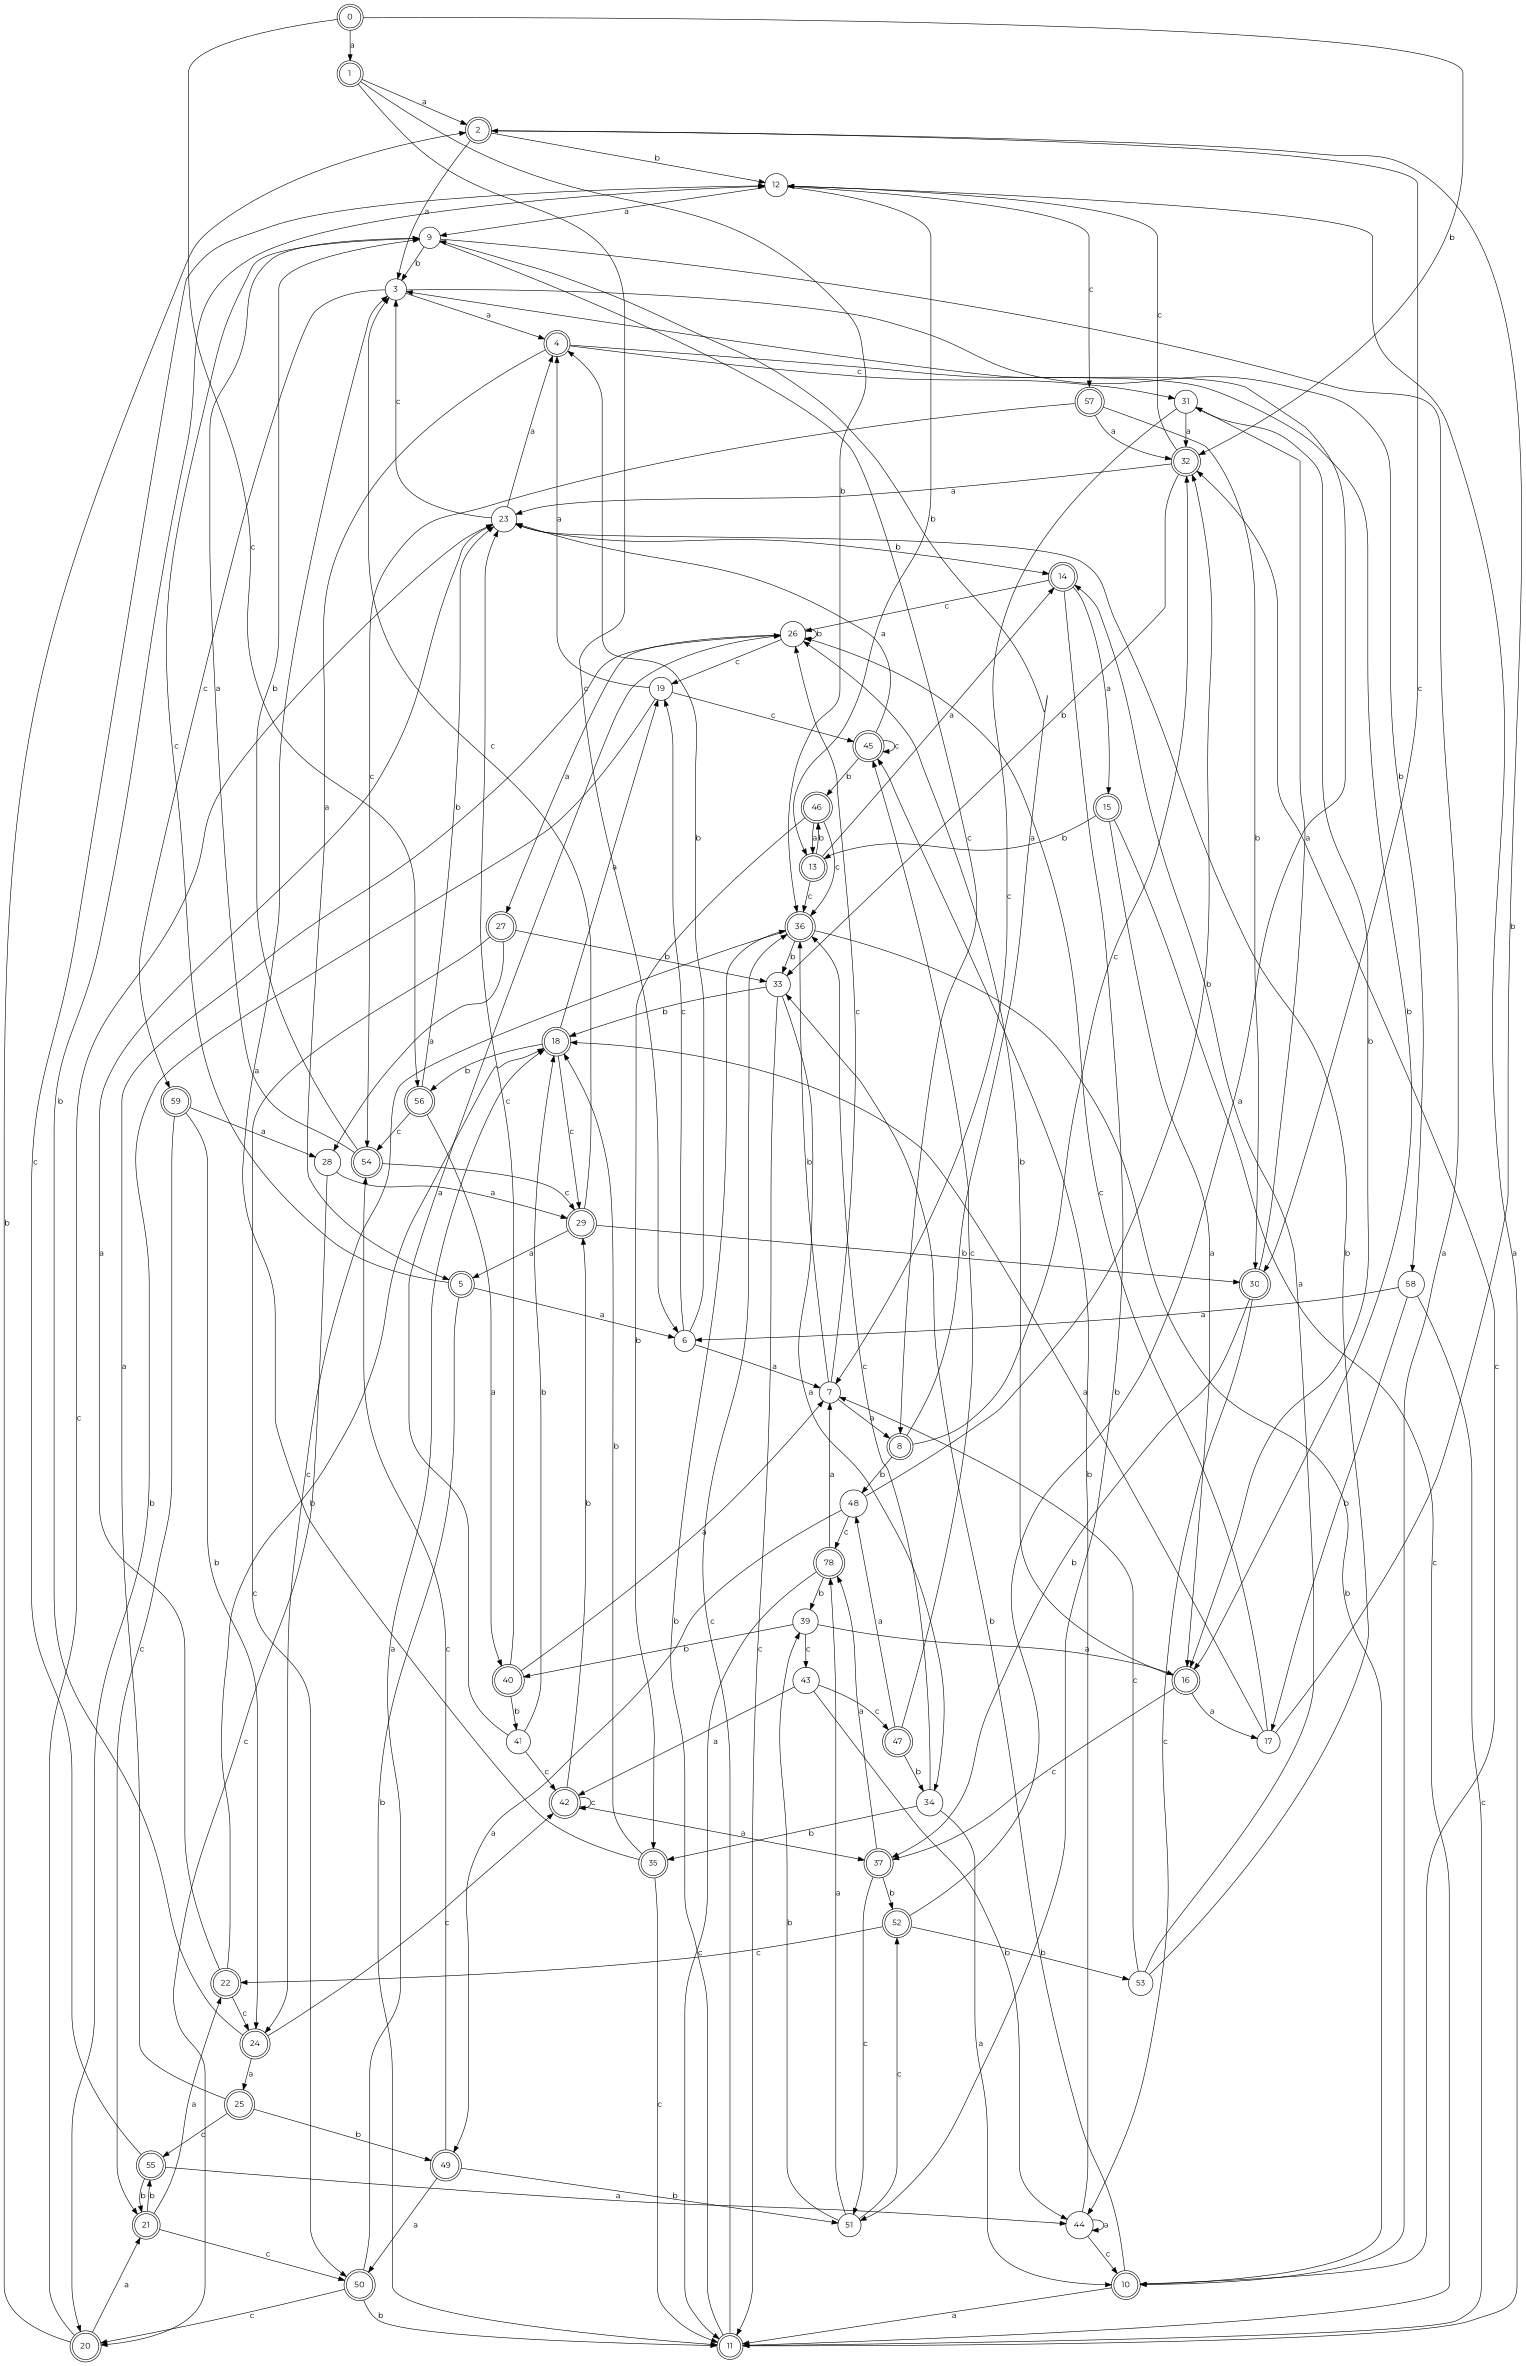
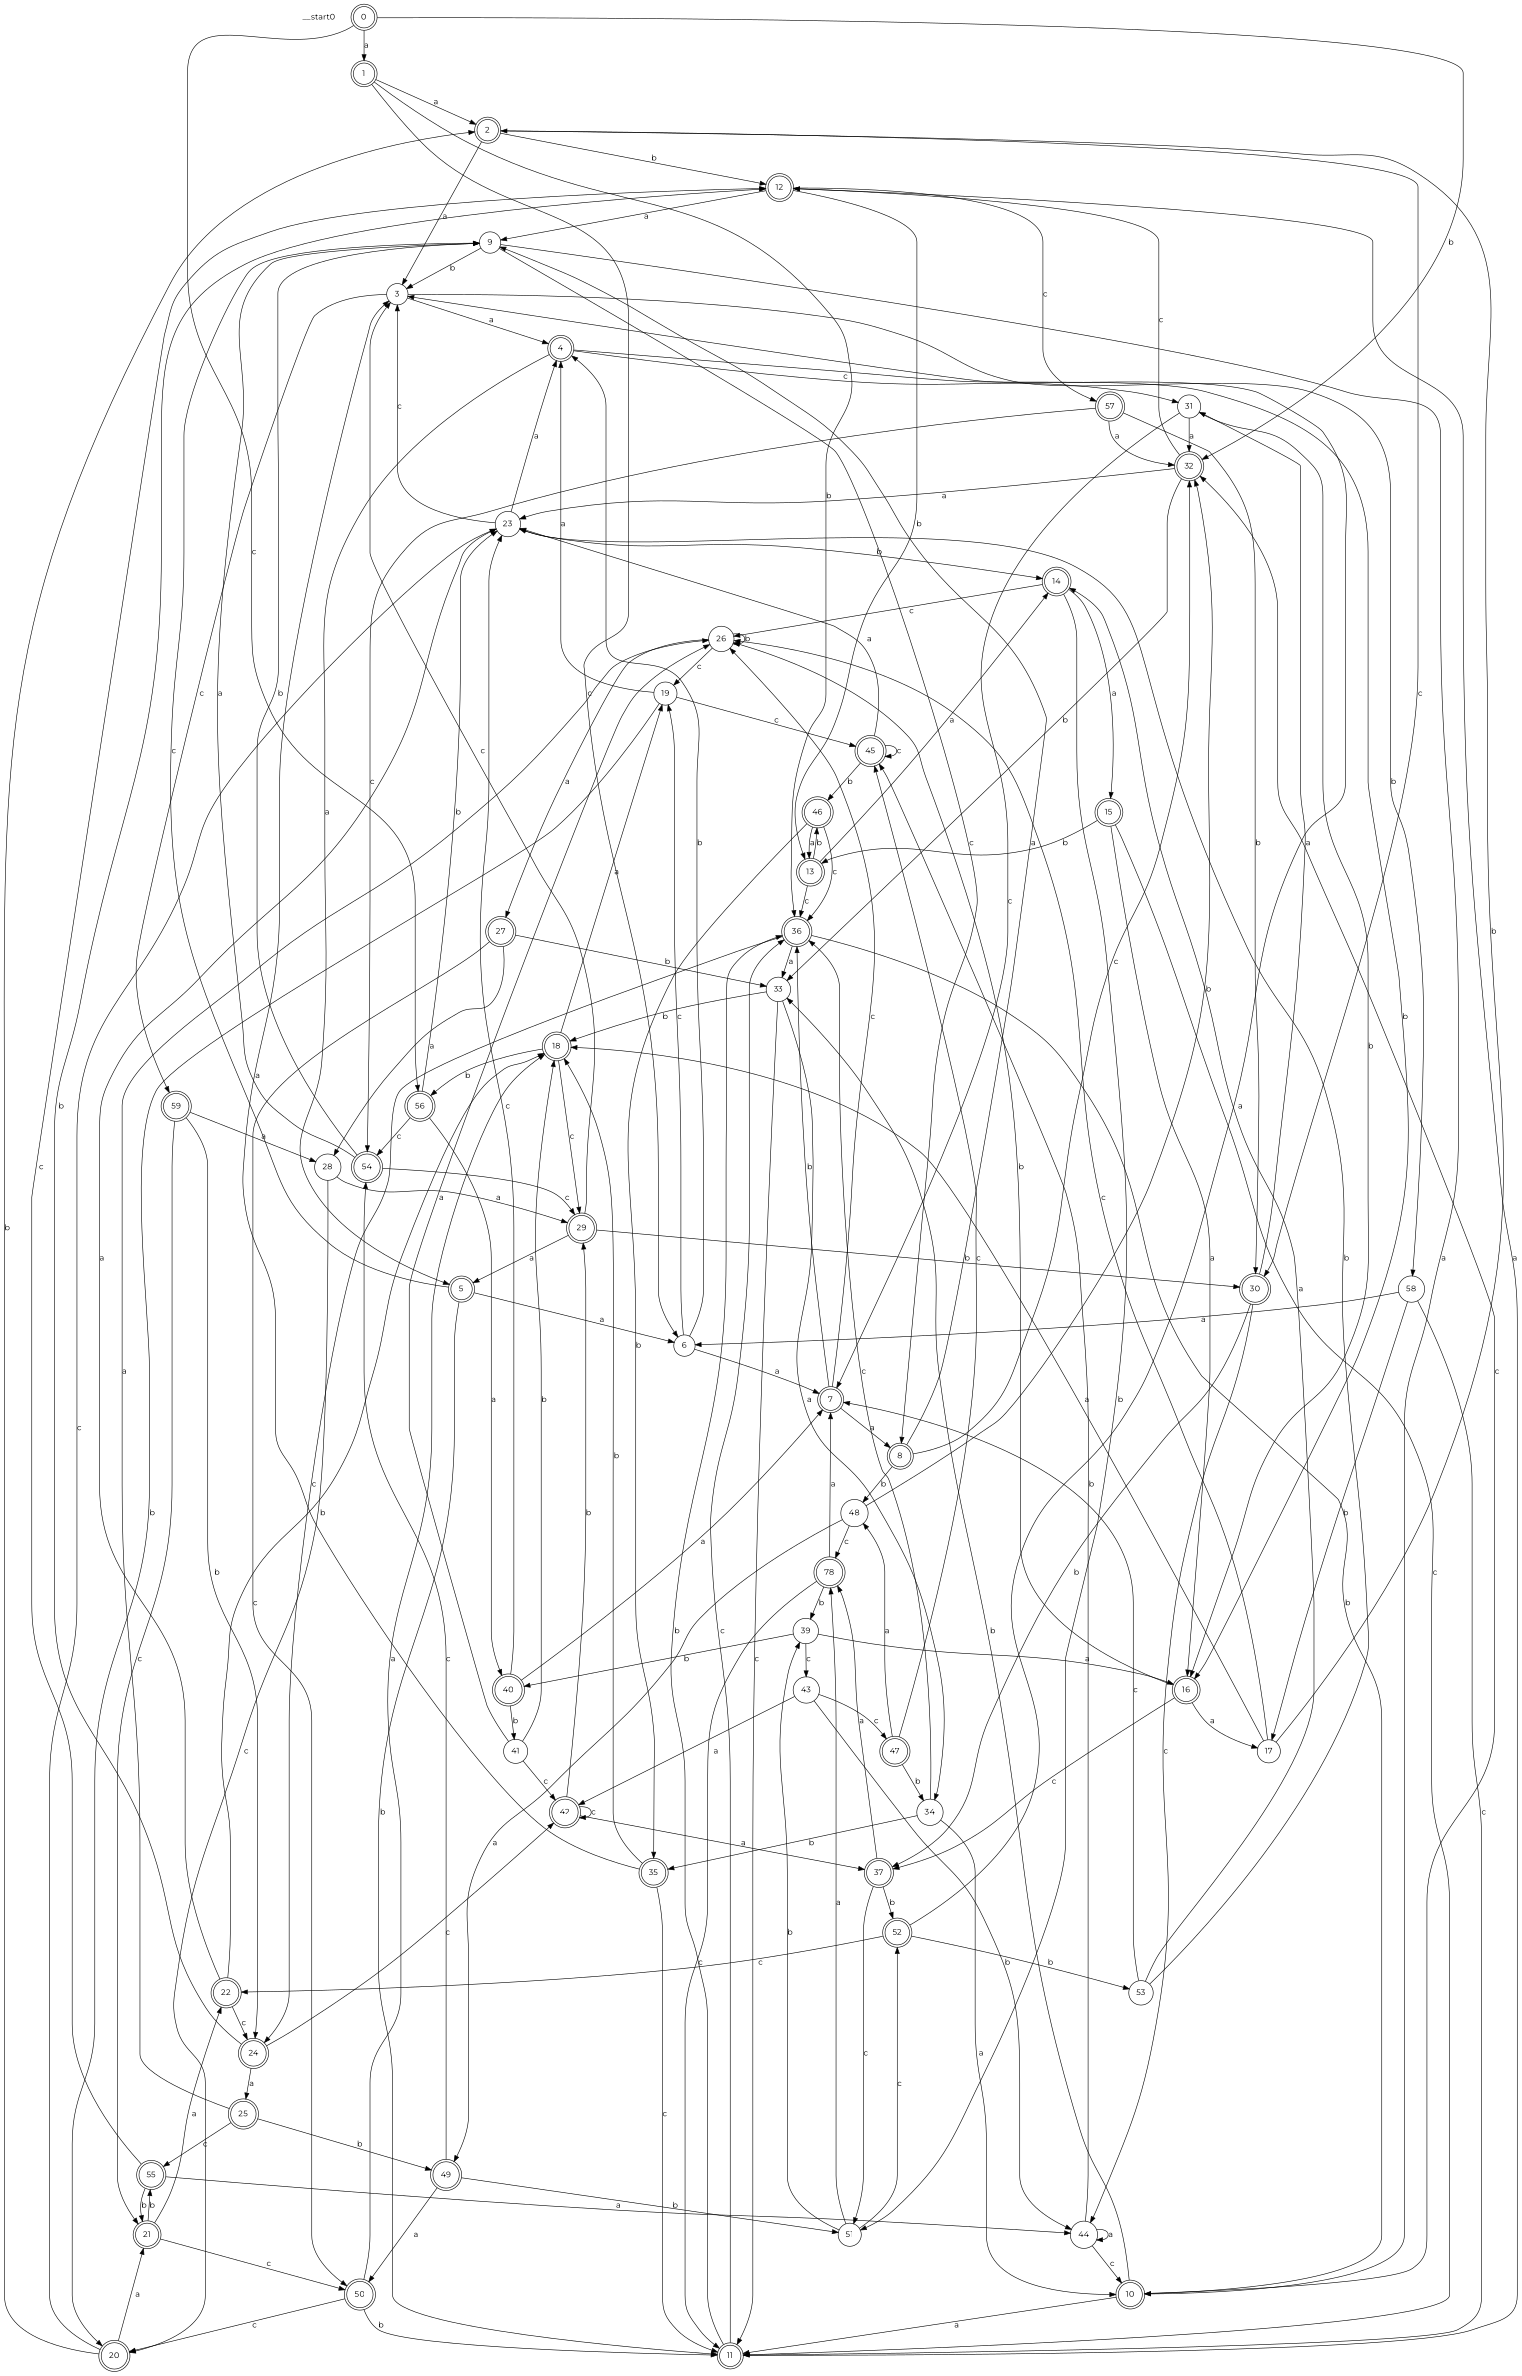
none -> (319, 17)
(776, 185) -> (780, 188)
(793, 957) -> (791, 962)
(830, 1393) -> (831, 1400)
